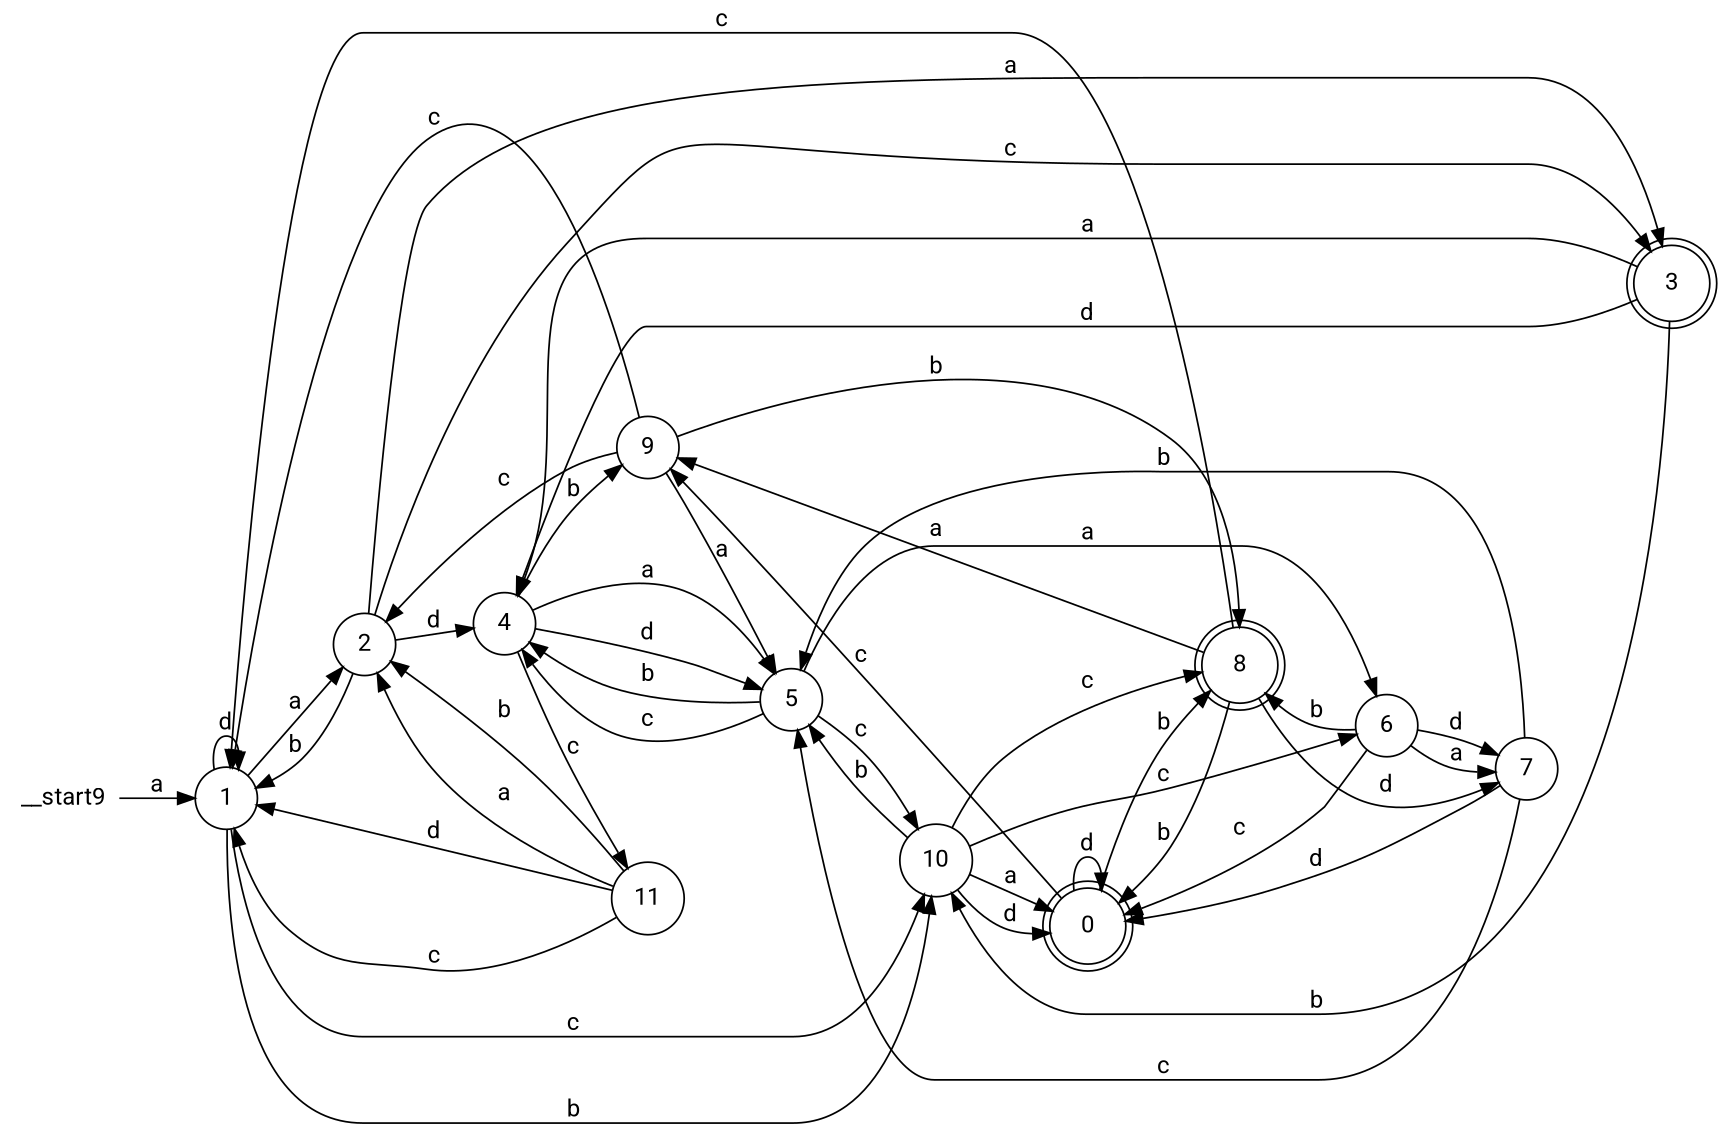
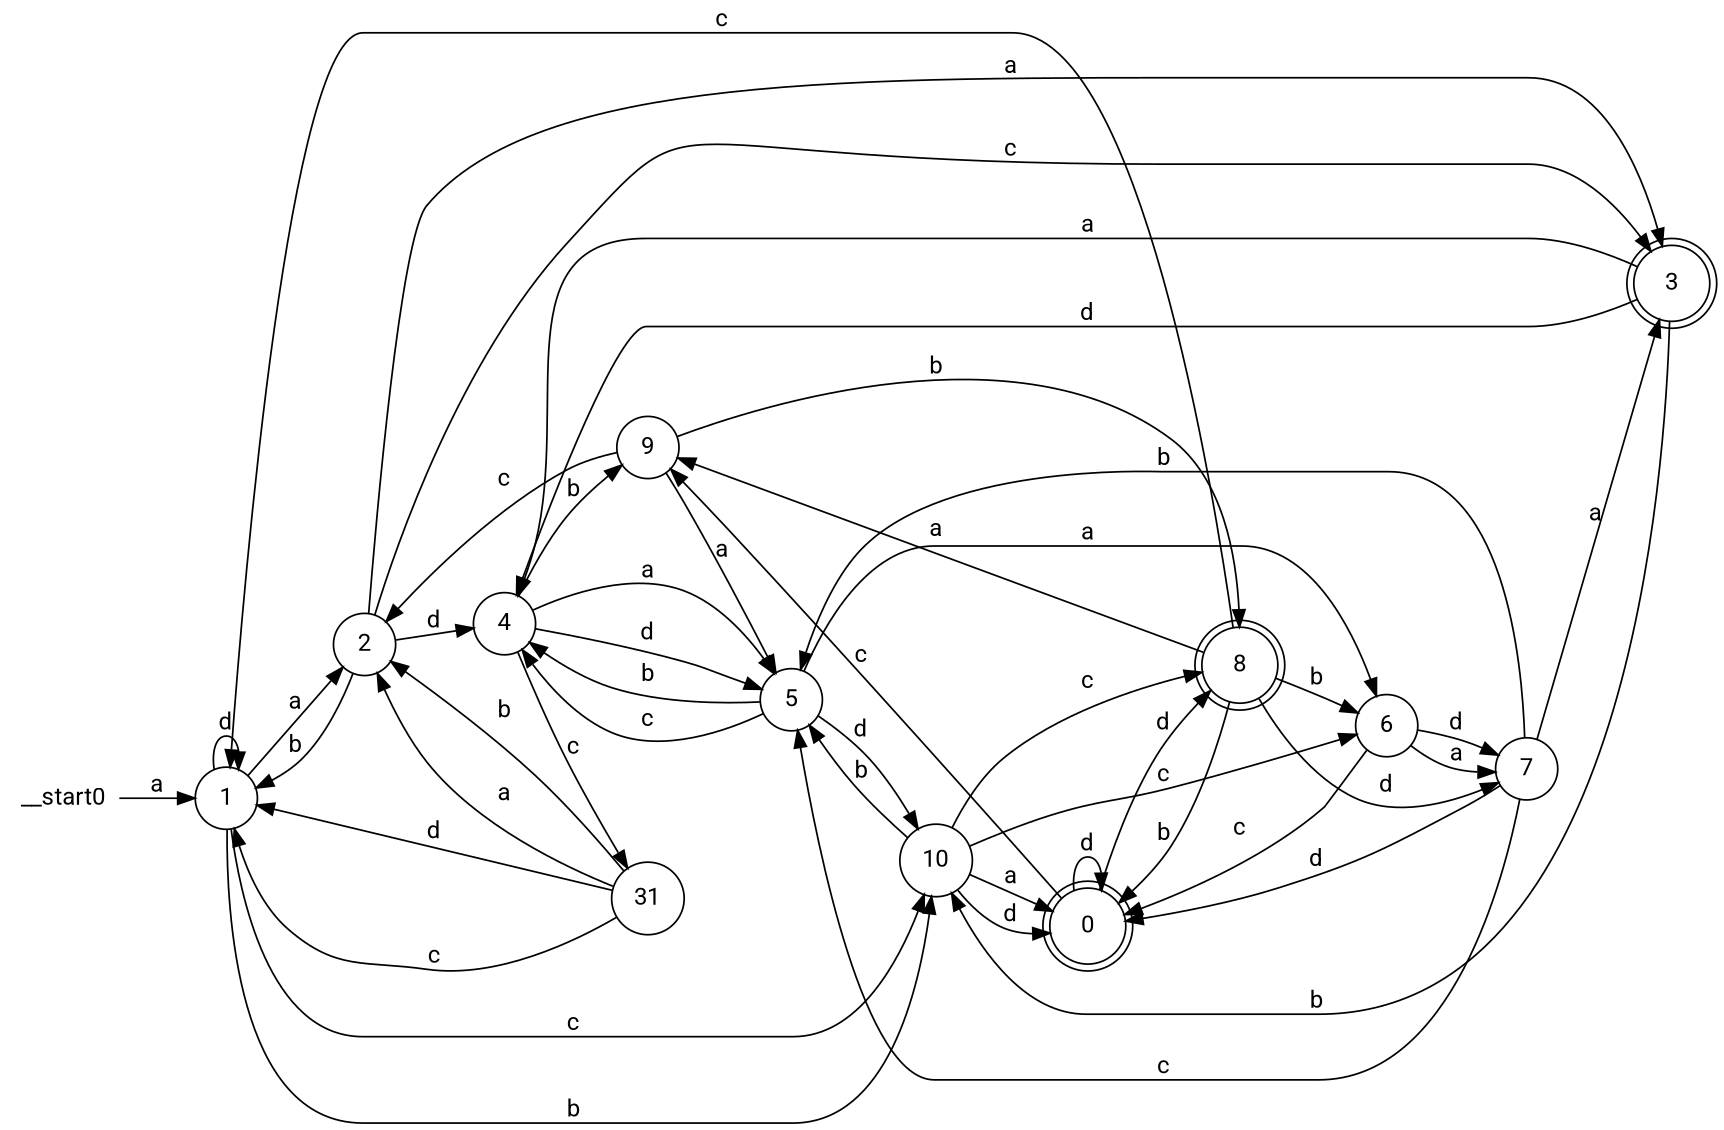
(360, 243) -> none
none -> (1596, 538)
(1164, 723) -> (1164, 723)
(1314, 726) -> (1309, 692)
(861, 730) -> (861, 730)
(63, 798) -> (63, 798)
(648, 898) -> (648, 898)
